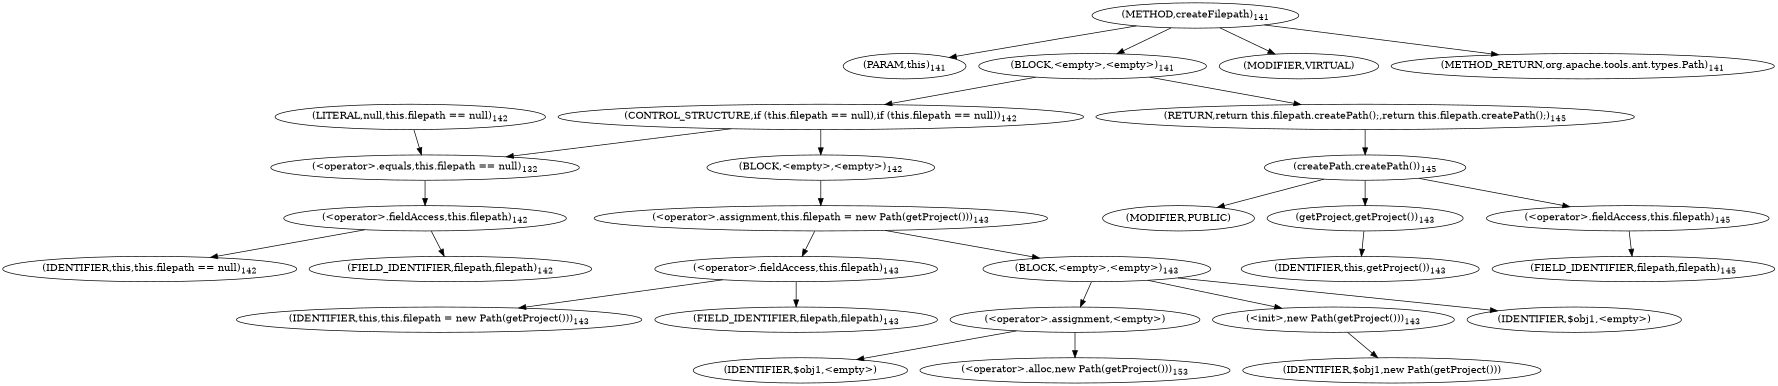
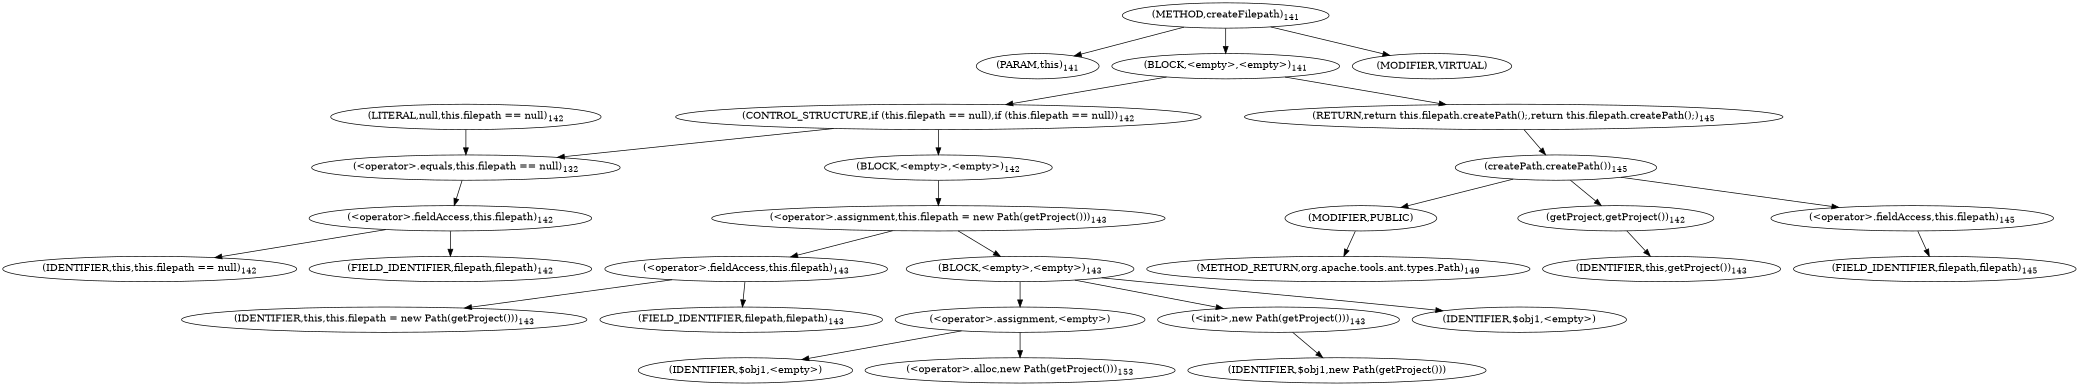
(1378, 39) -> (1351, 240)
(1716, 65) -> (1472, 268)
(1427, 217) -> (1677, 217)
